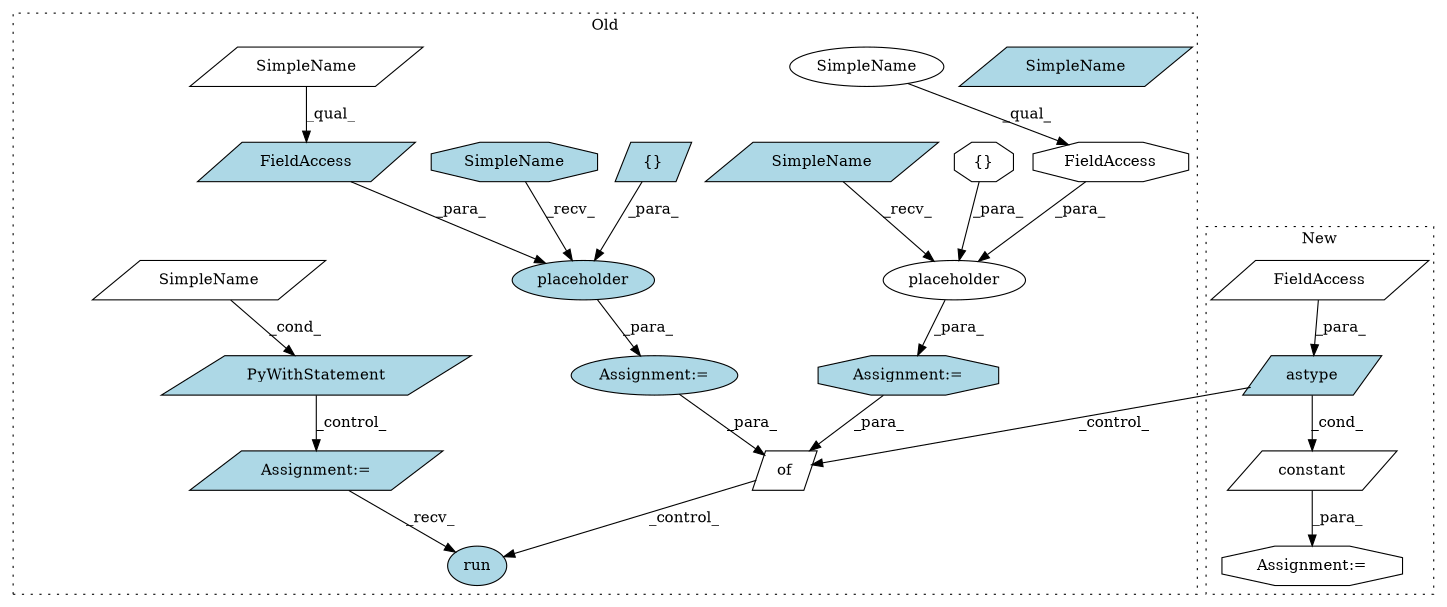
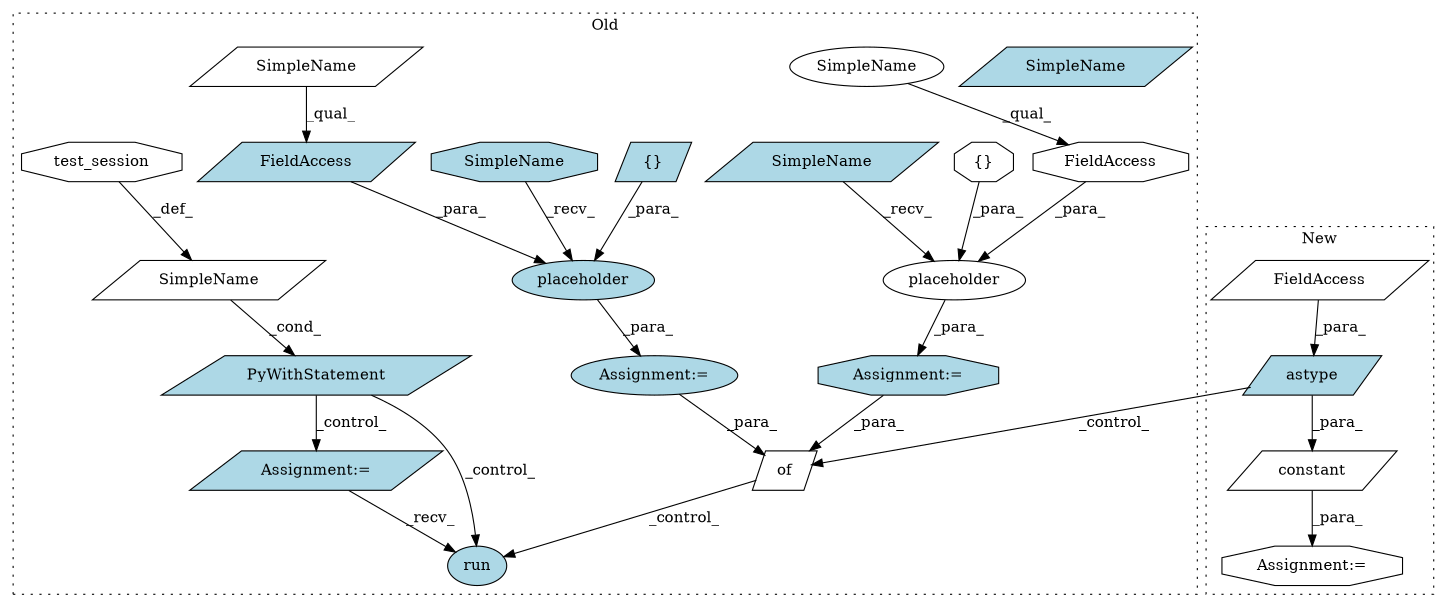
none -> (102, 162)
(1337, 423) -> (1337, 423)
none -> (446, 449)
